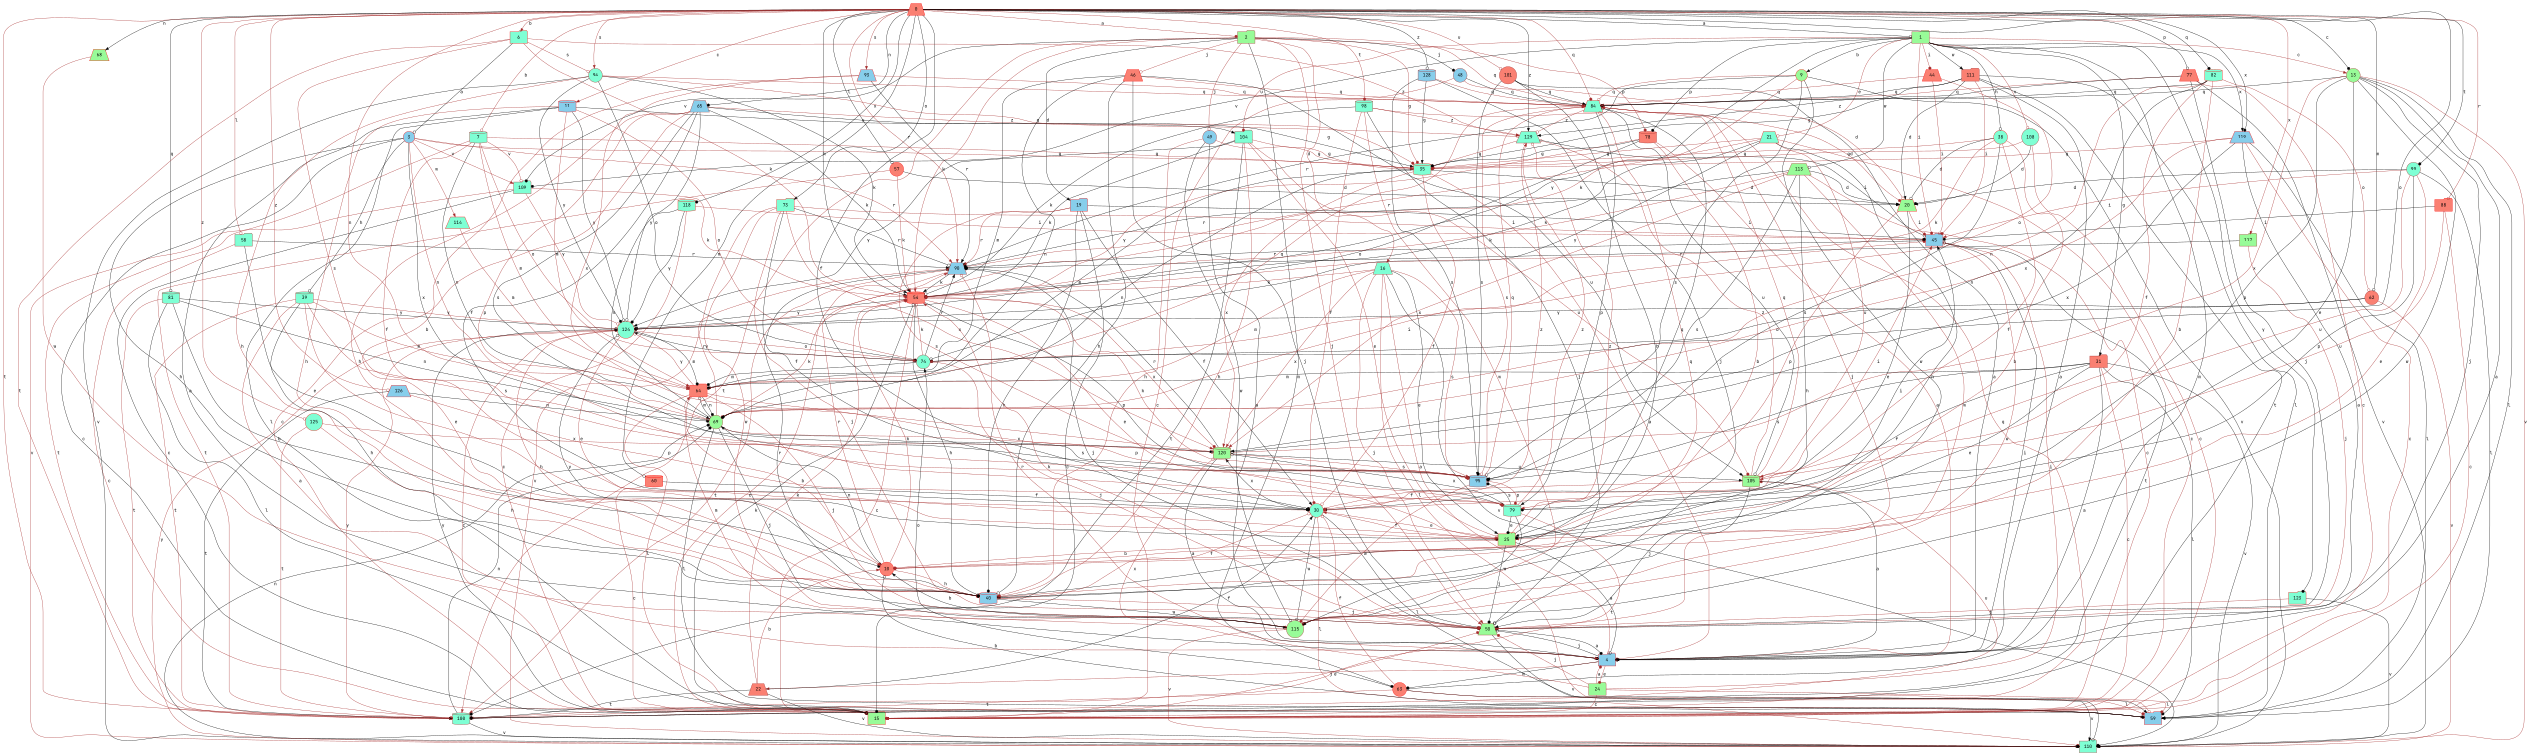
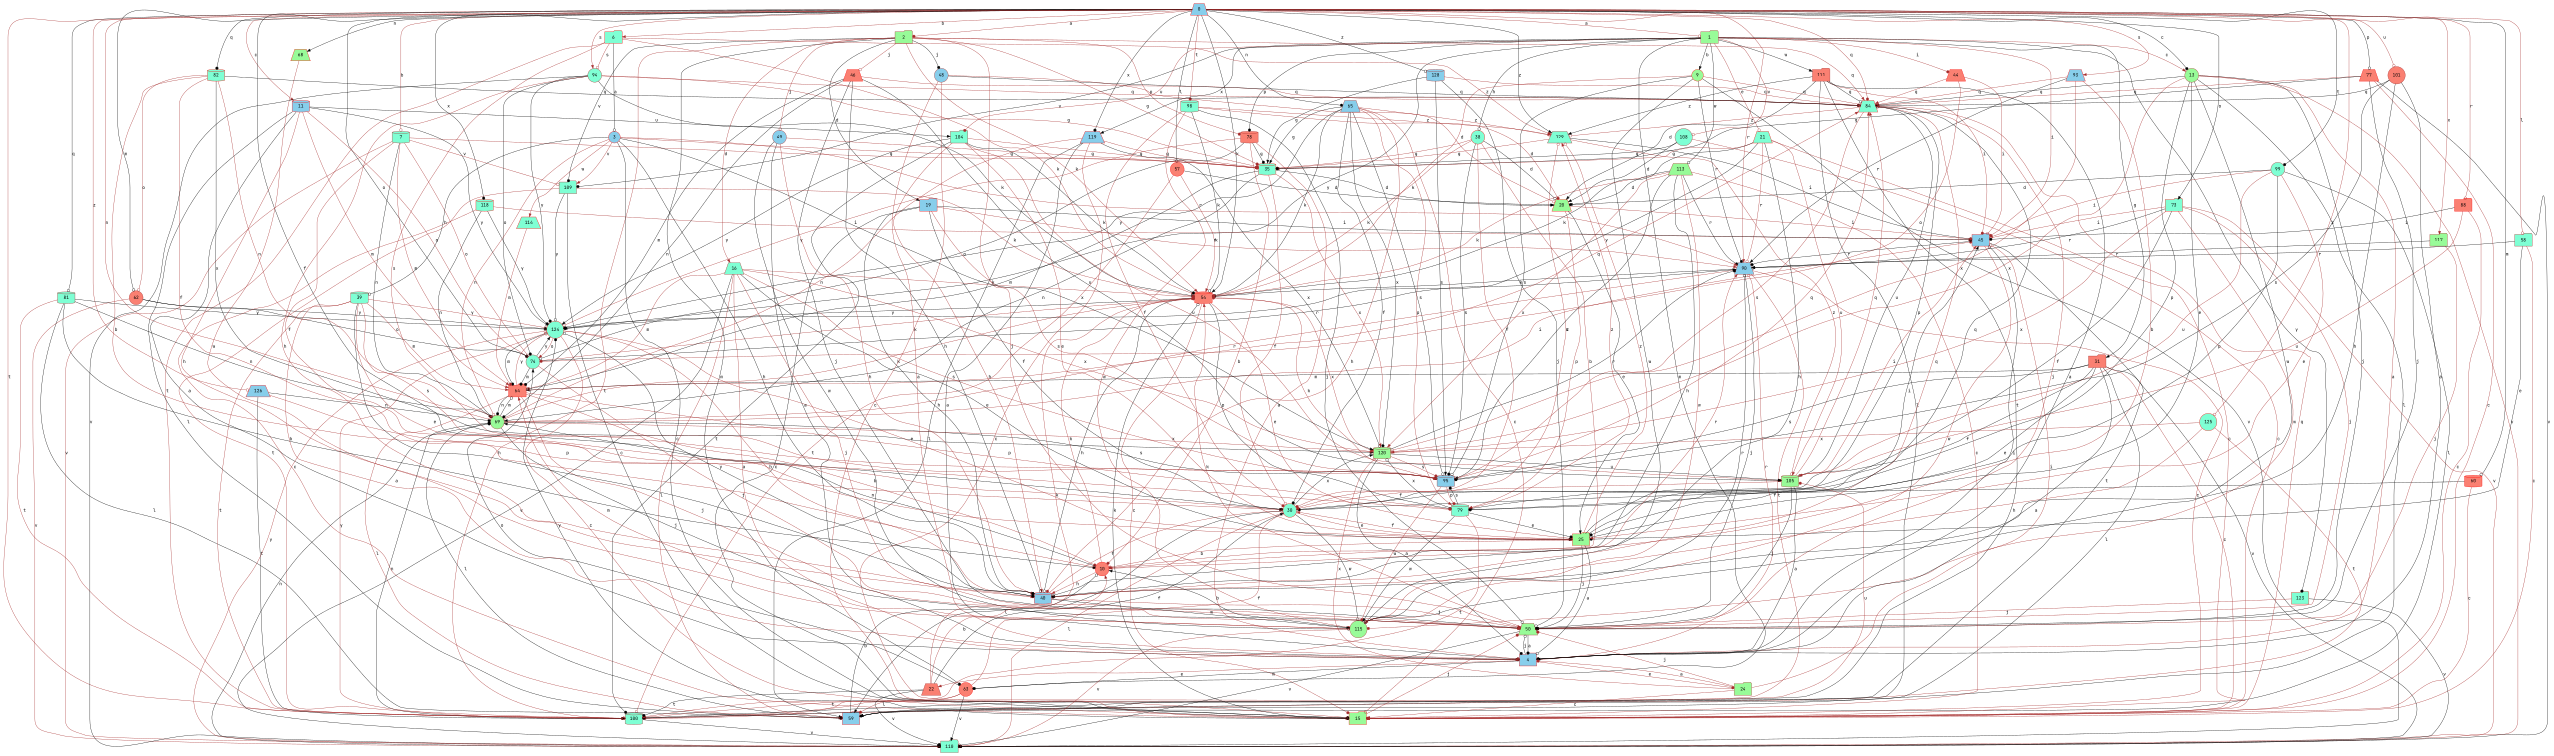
(916, 9) -> (1199, 9)
(1540, 20) -> (1453, 17)
(1773, 155) -> (1488, 159)
none -> (1392, 266)
(567, 267) -> (556, 255)
(1711, 280) -> (1775, 252)
(1649, 431) -> (993, 625)
(2301, 612) -> (2277, 632)
(1947, 695) -> none
